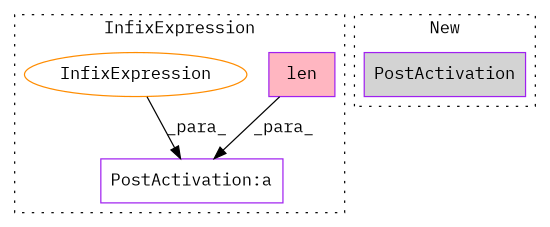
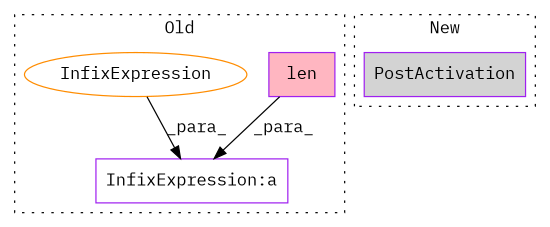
(180, 29) -> (180, 29)
(192, 181) -> (192, 181)
